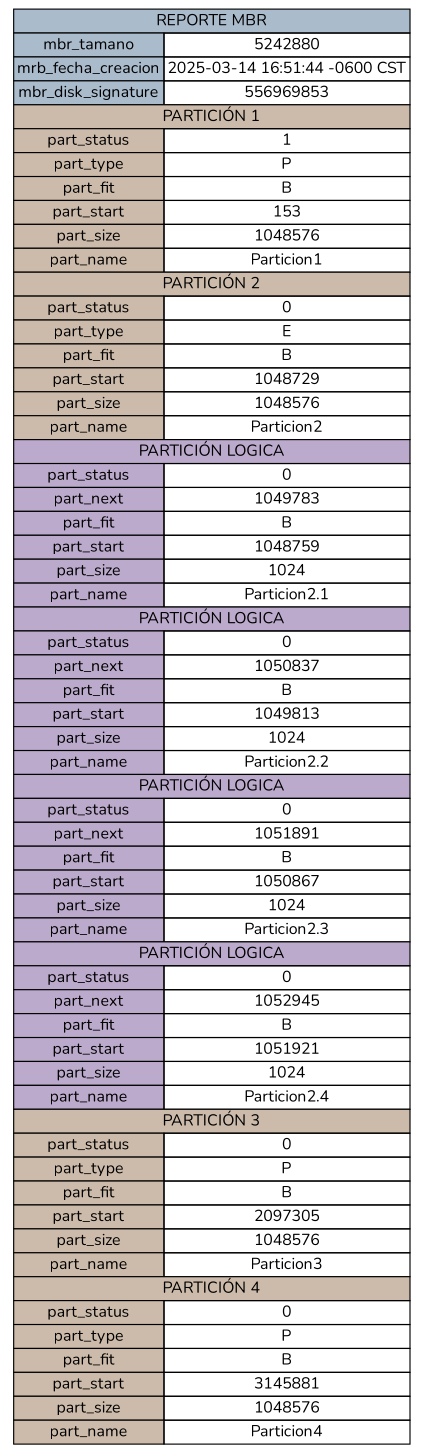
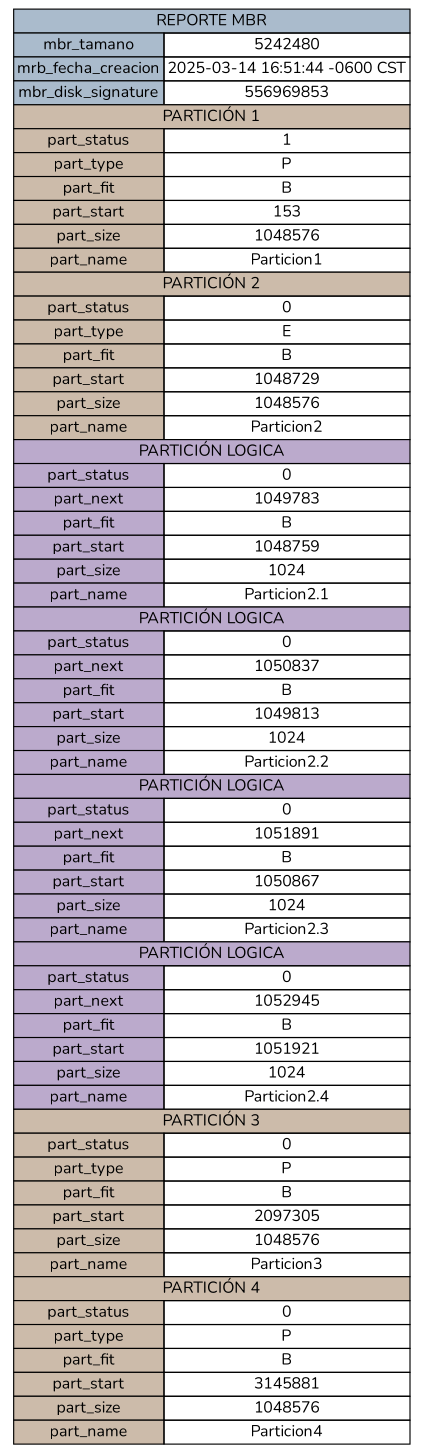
(287, 44) -> (287, 44)
